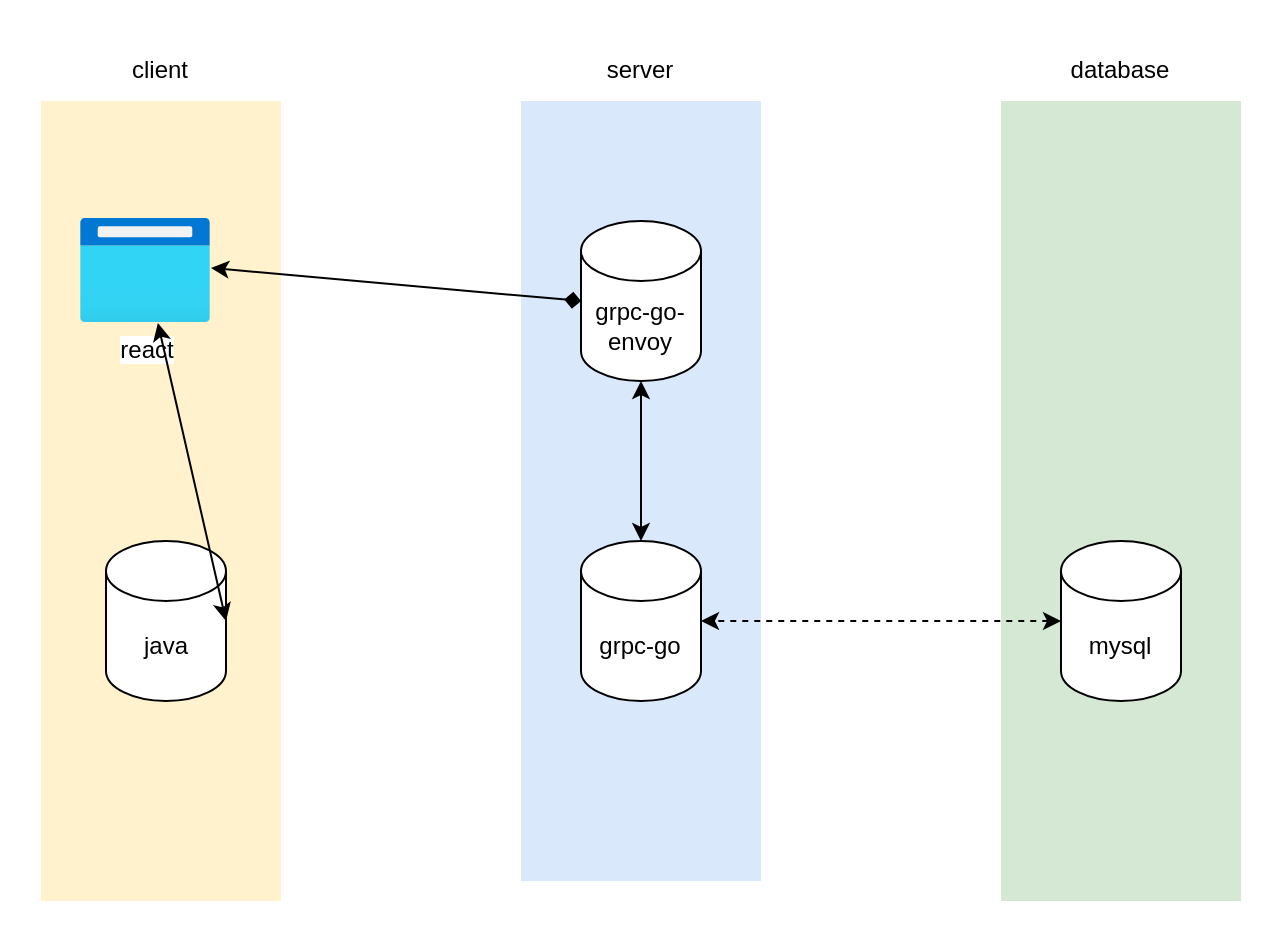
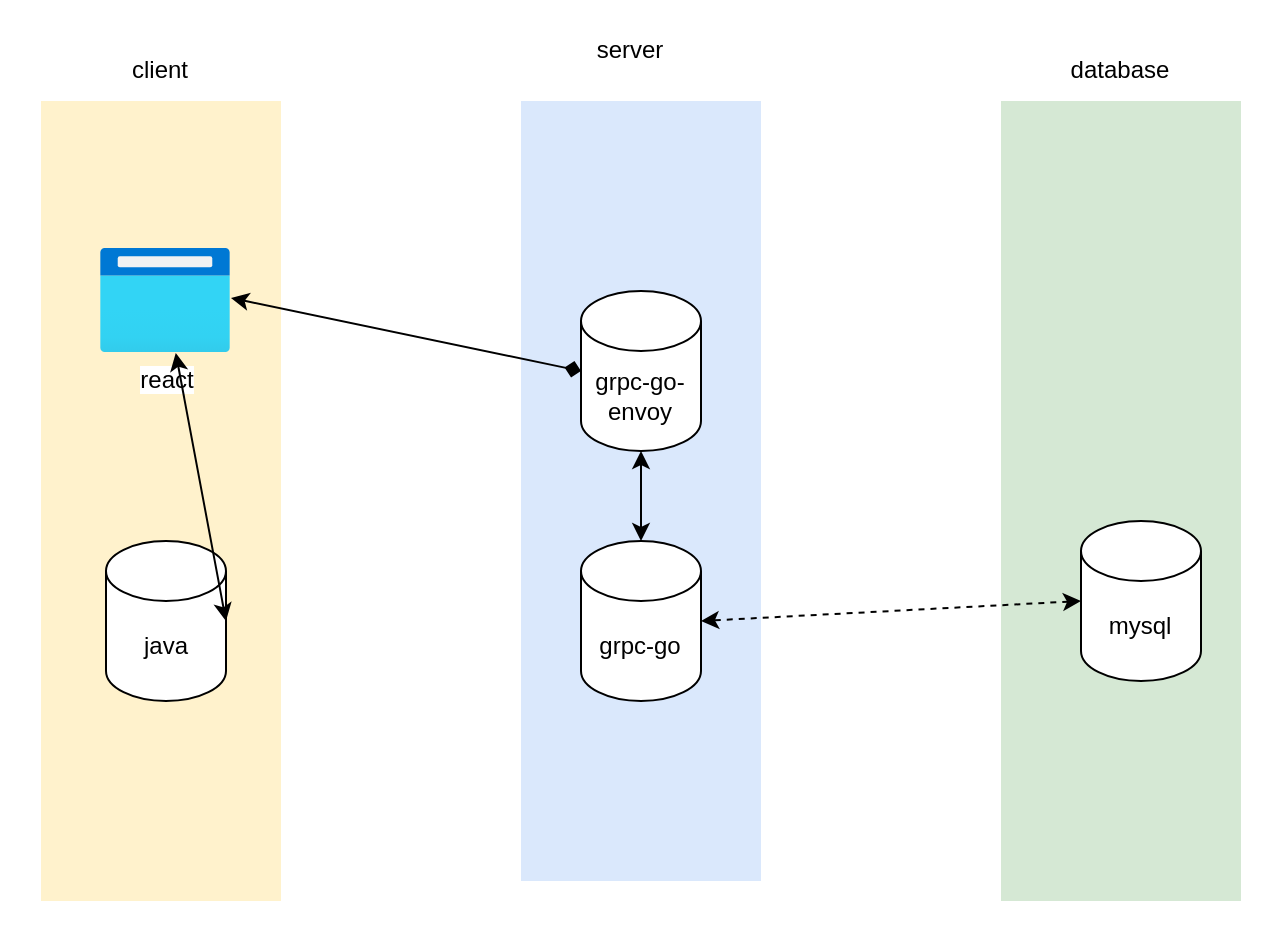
(641, 71) -> (631, 51)
(146, 271) -> (166, 301)
(641, 301) -> (641, 371)
(1121, 621) -> (1141, 601)
